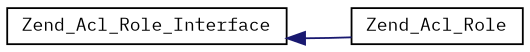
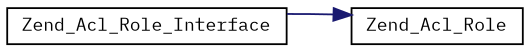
(328, 38) -> (310, 14)
